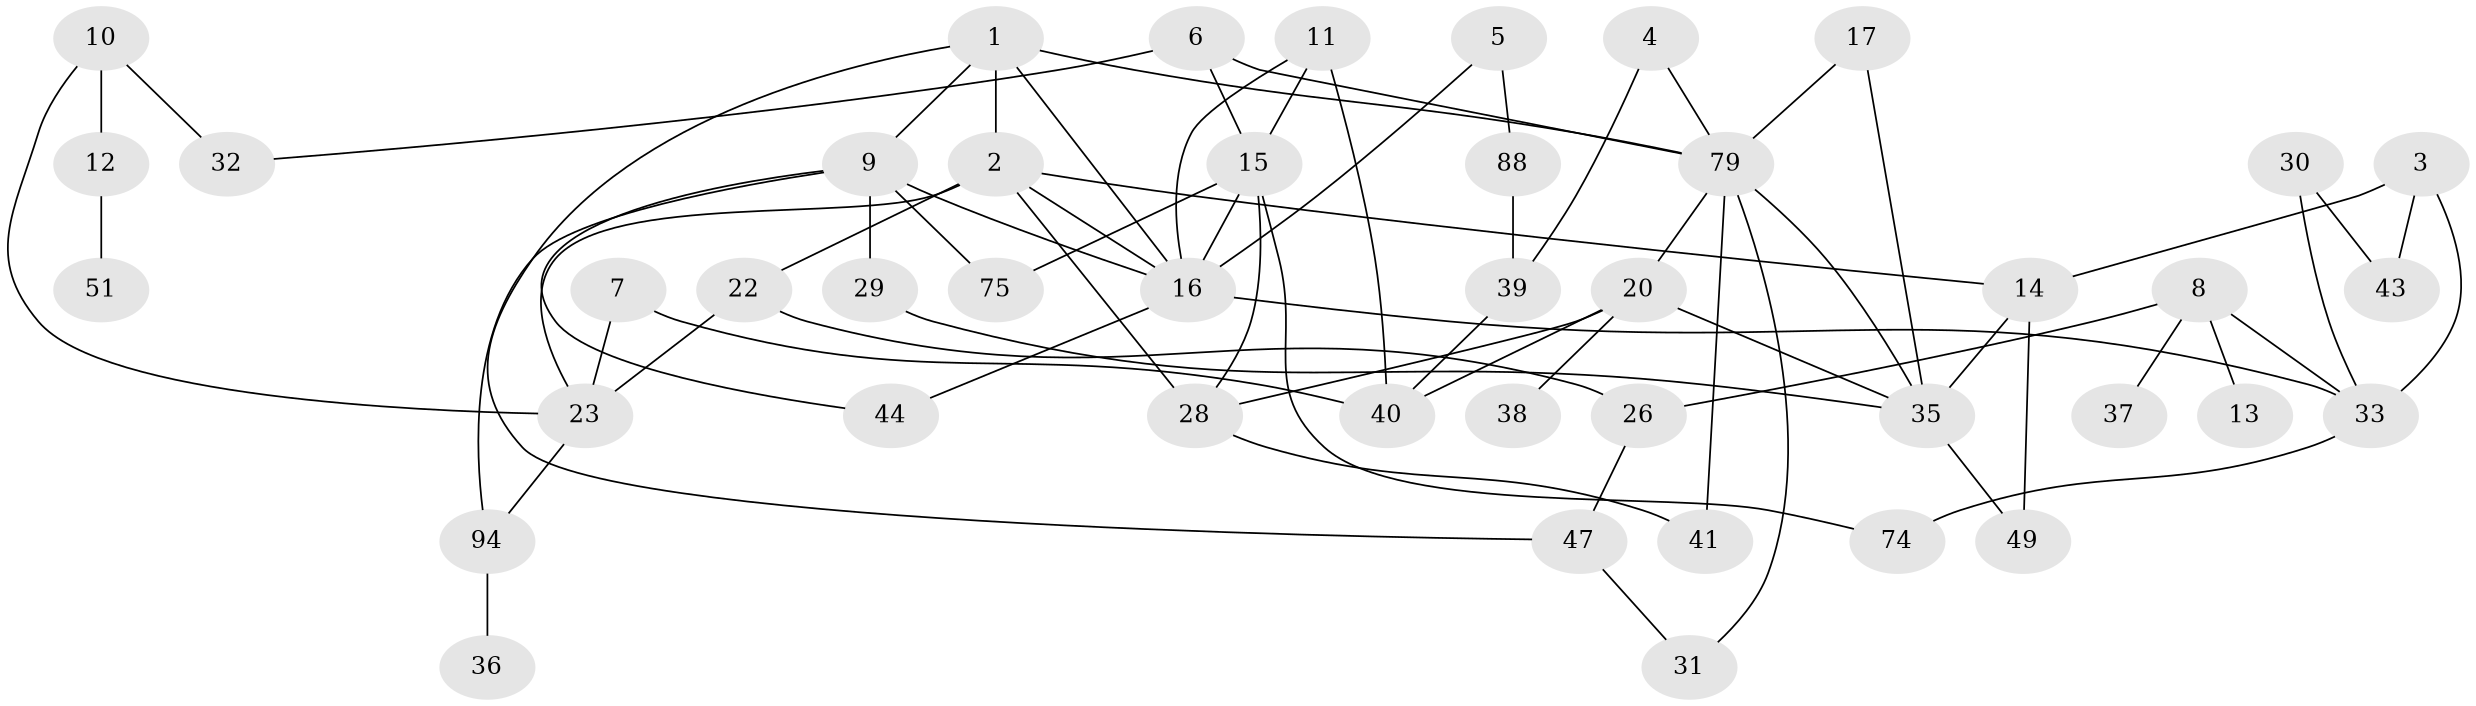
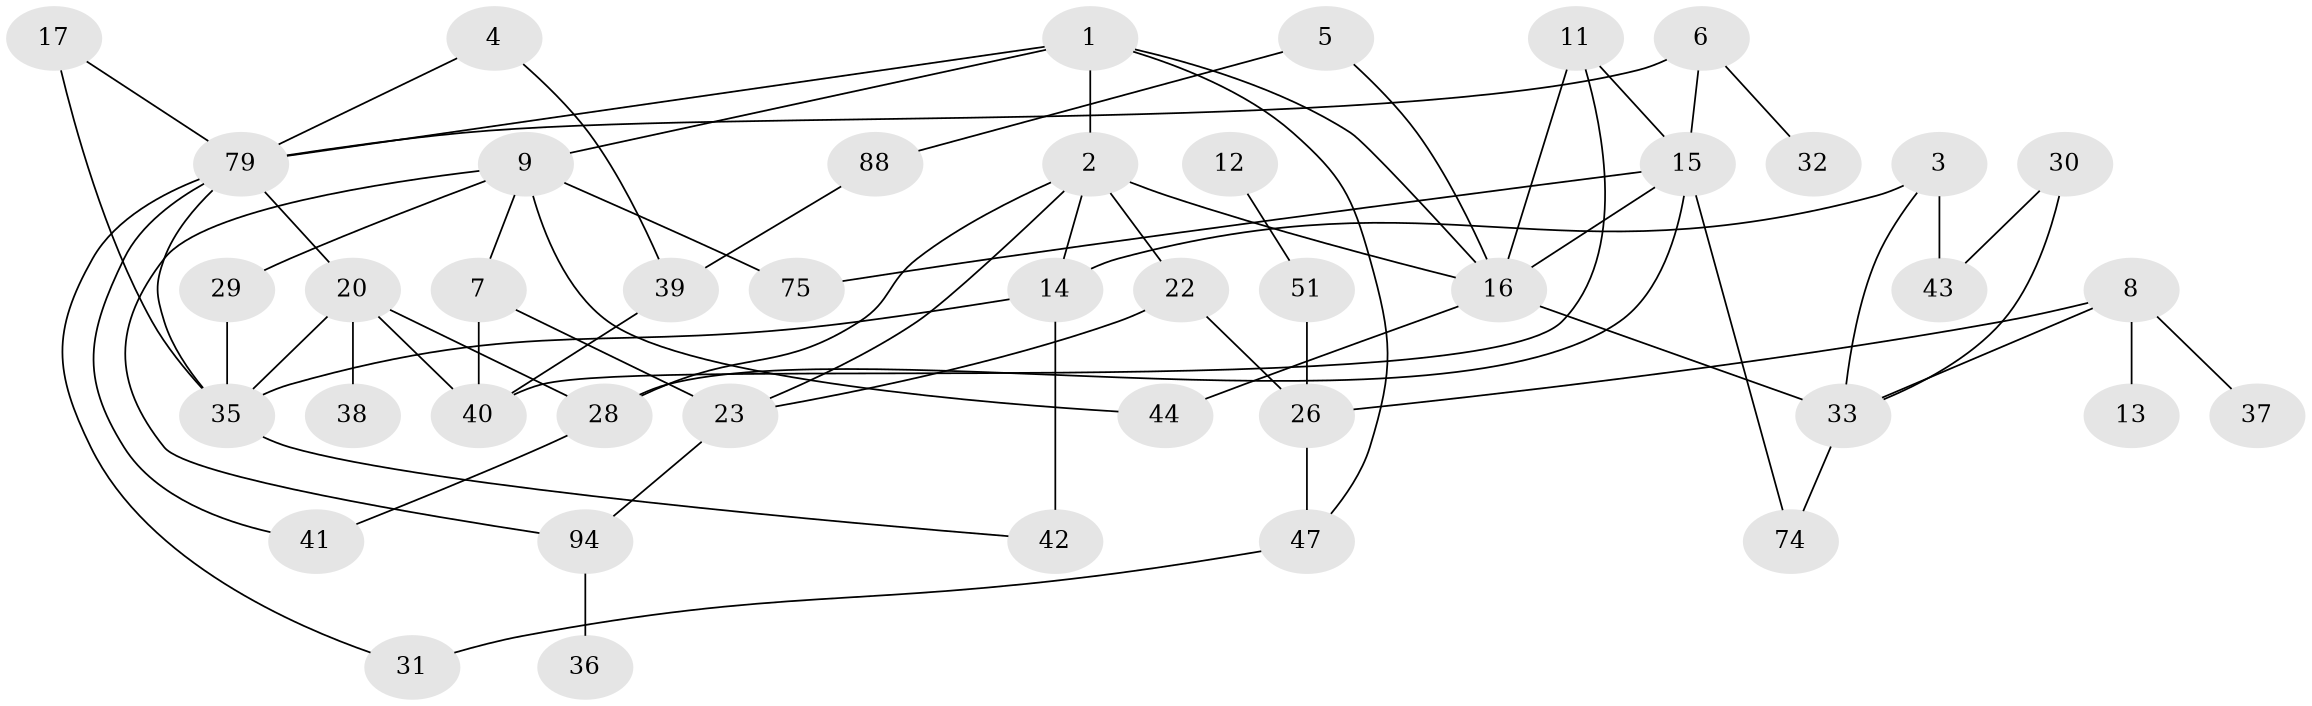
(101, 38) -> none
(1026, 232) -> (502, 227)
none -> (1307, 350)
(2023, 542) -> (1055, 542)
